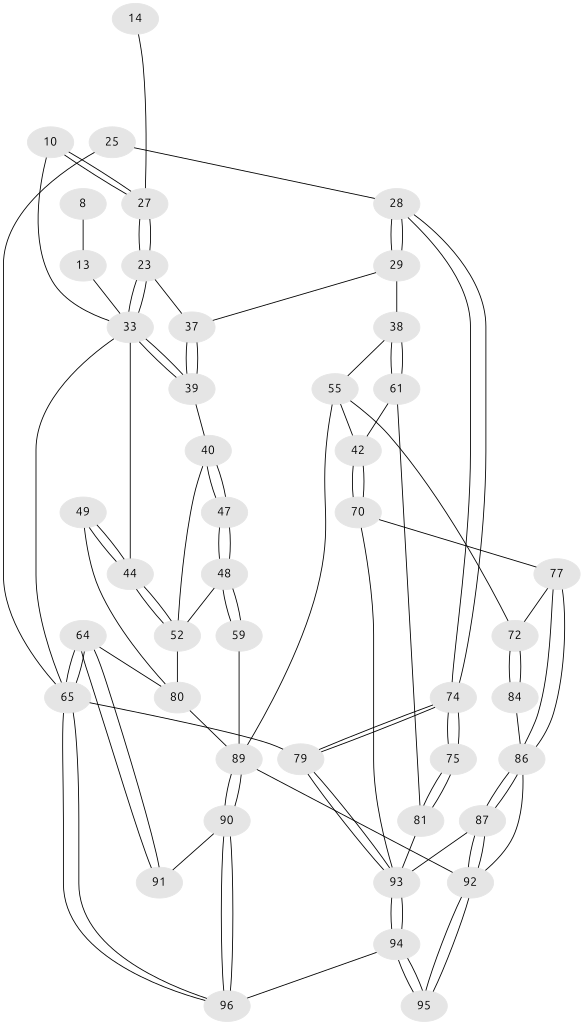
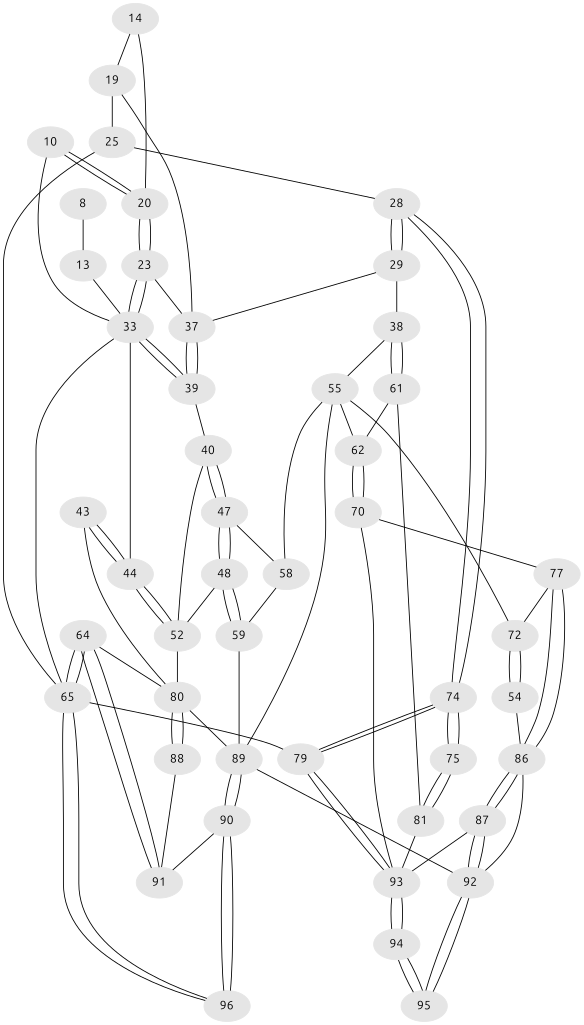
none -> (112, 81)
(145, 204) -> (145, 204)
(358, 451) -> (358, 451)
(83, 512) -> (83, 512)
none -> (286, 574)
(515, 698) -> (515, 698)
none -> (177, 759)
(312, 975) -> none
